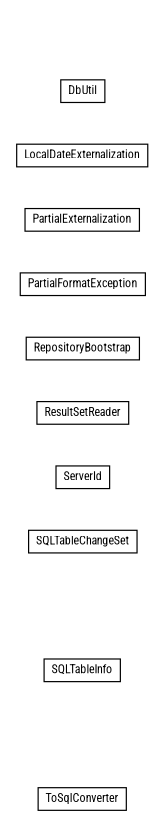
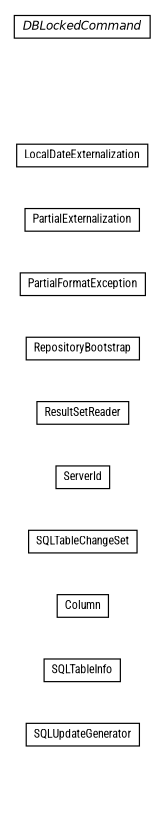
none -> (82, 26)
(82, 91) -> none
none -> (82, 605)
none -> (82, 734)
(82, 798) -> none
